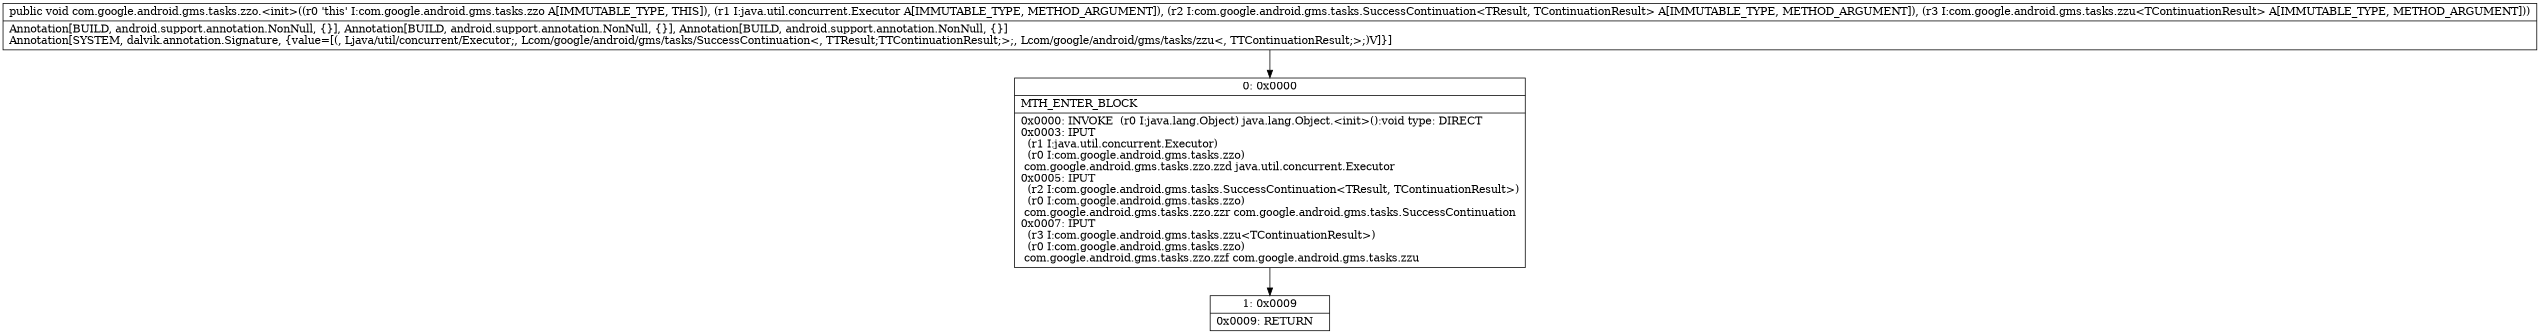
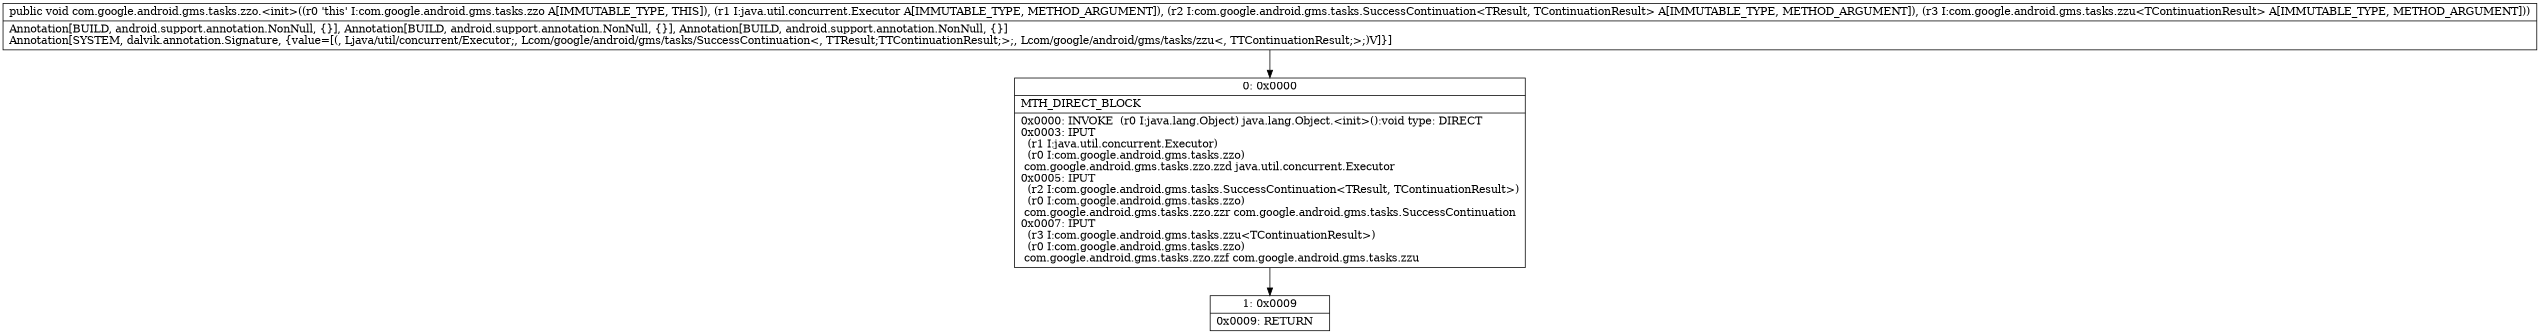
(1079, 104) -> (1081, 104)
